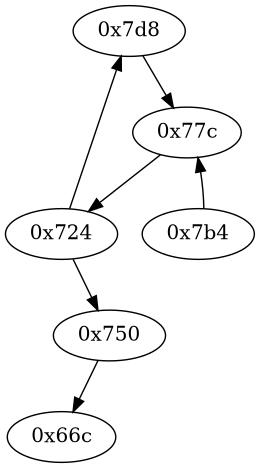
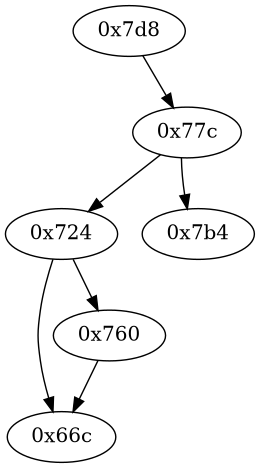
(93, 139) -> (38, 328)
(203, 190) -> (182, 176)
(109, 336) -> (109, 336)
